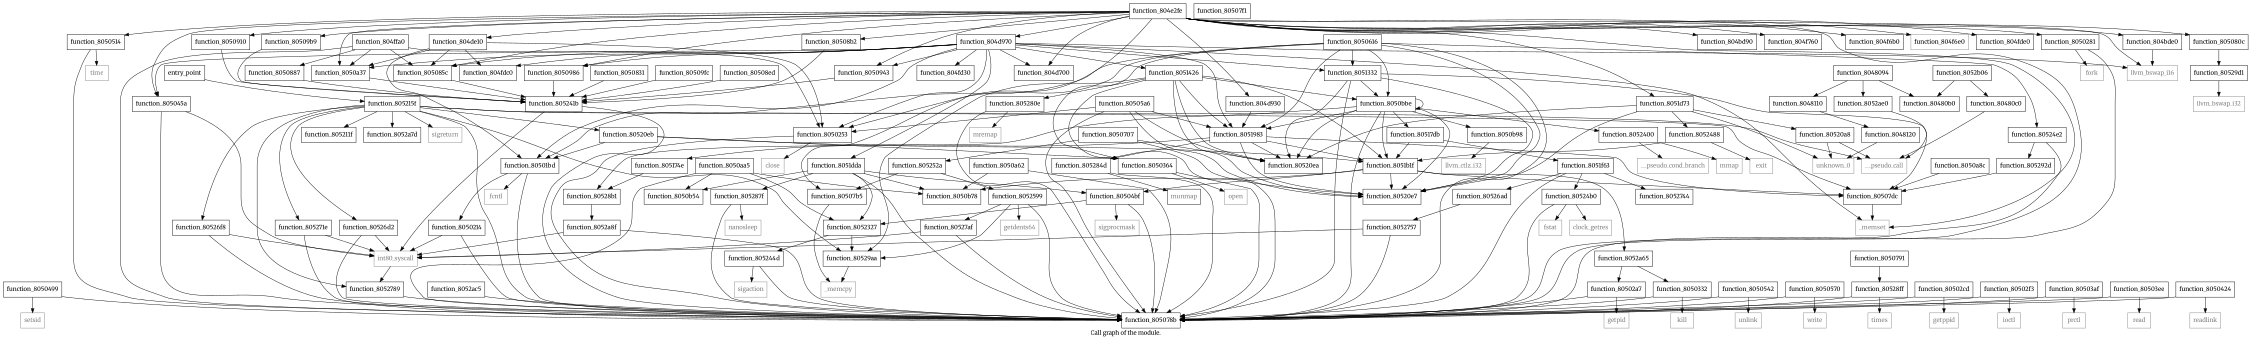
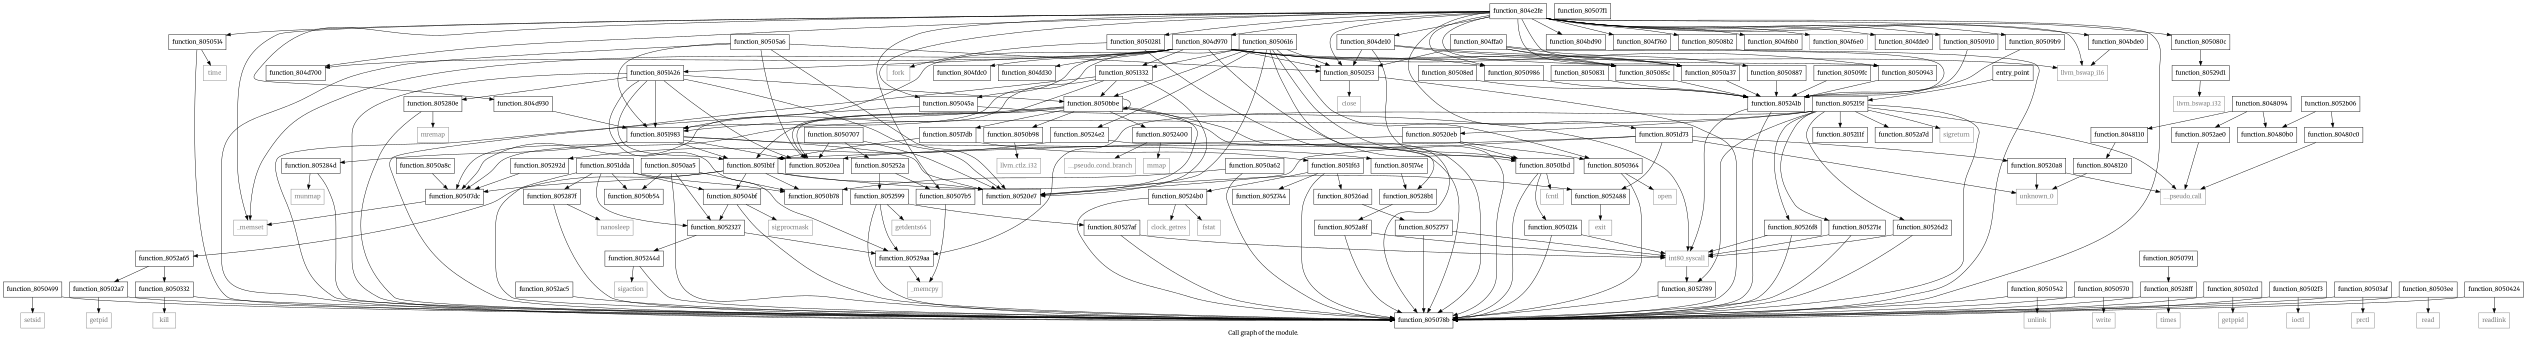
none -> (1395, 21)
(471, 56) -> none
(933, 116) -> none
(1568, 151) -> (1094, 187)
(1184, 197) -> (308, 197)
